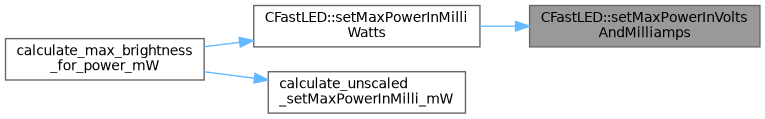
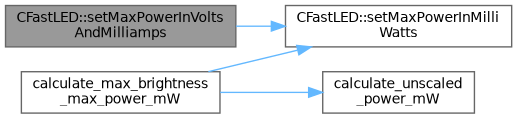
(498, 26) -> (253, 26)
(105, 59) -> (121, 92)
(367, 92) -> (399, 92)
